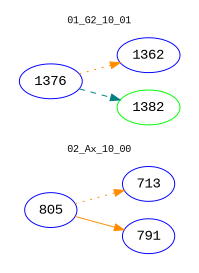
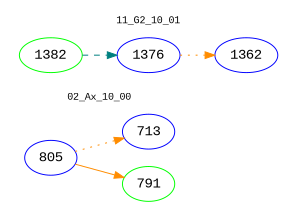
(100, 21) -> (149, 21)
(95, 93) -> (95, 55)
(149, 236) -> (149, 184)
